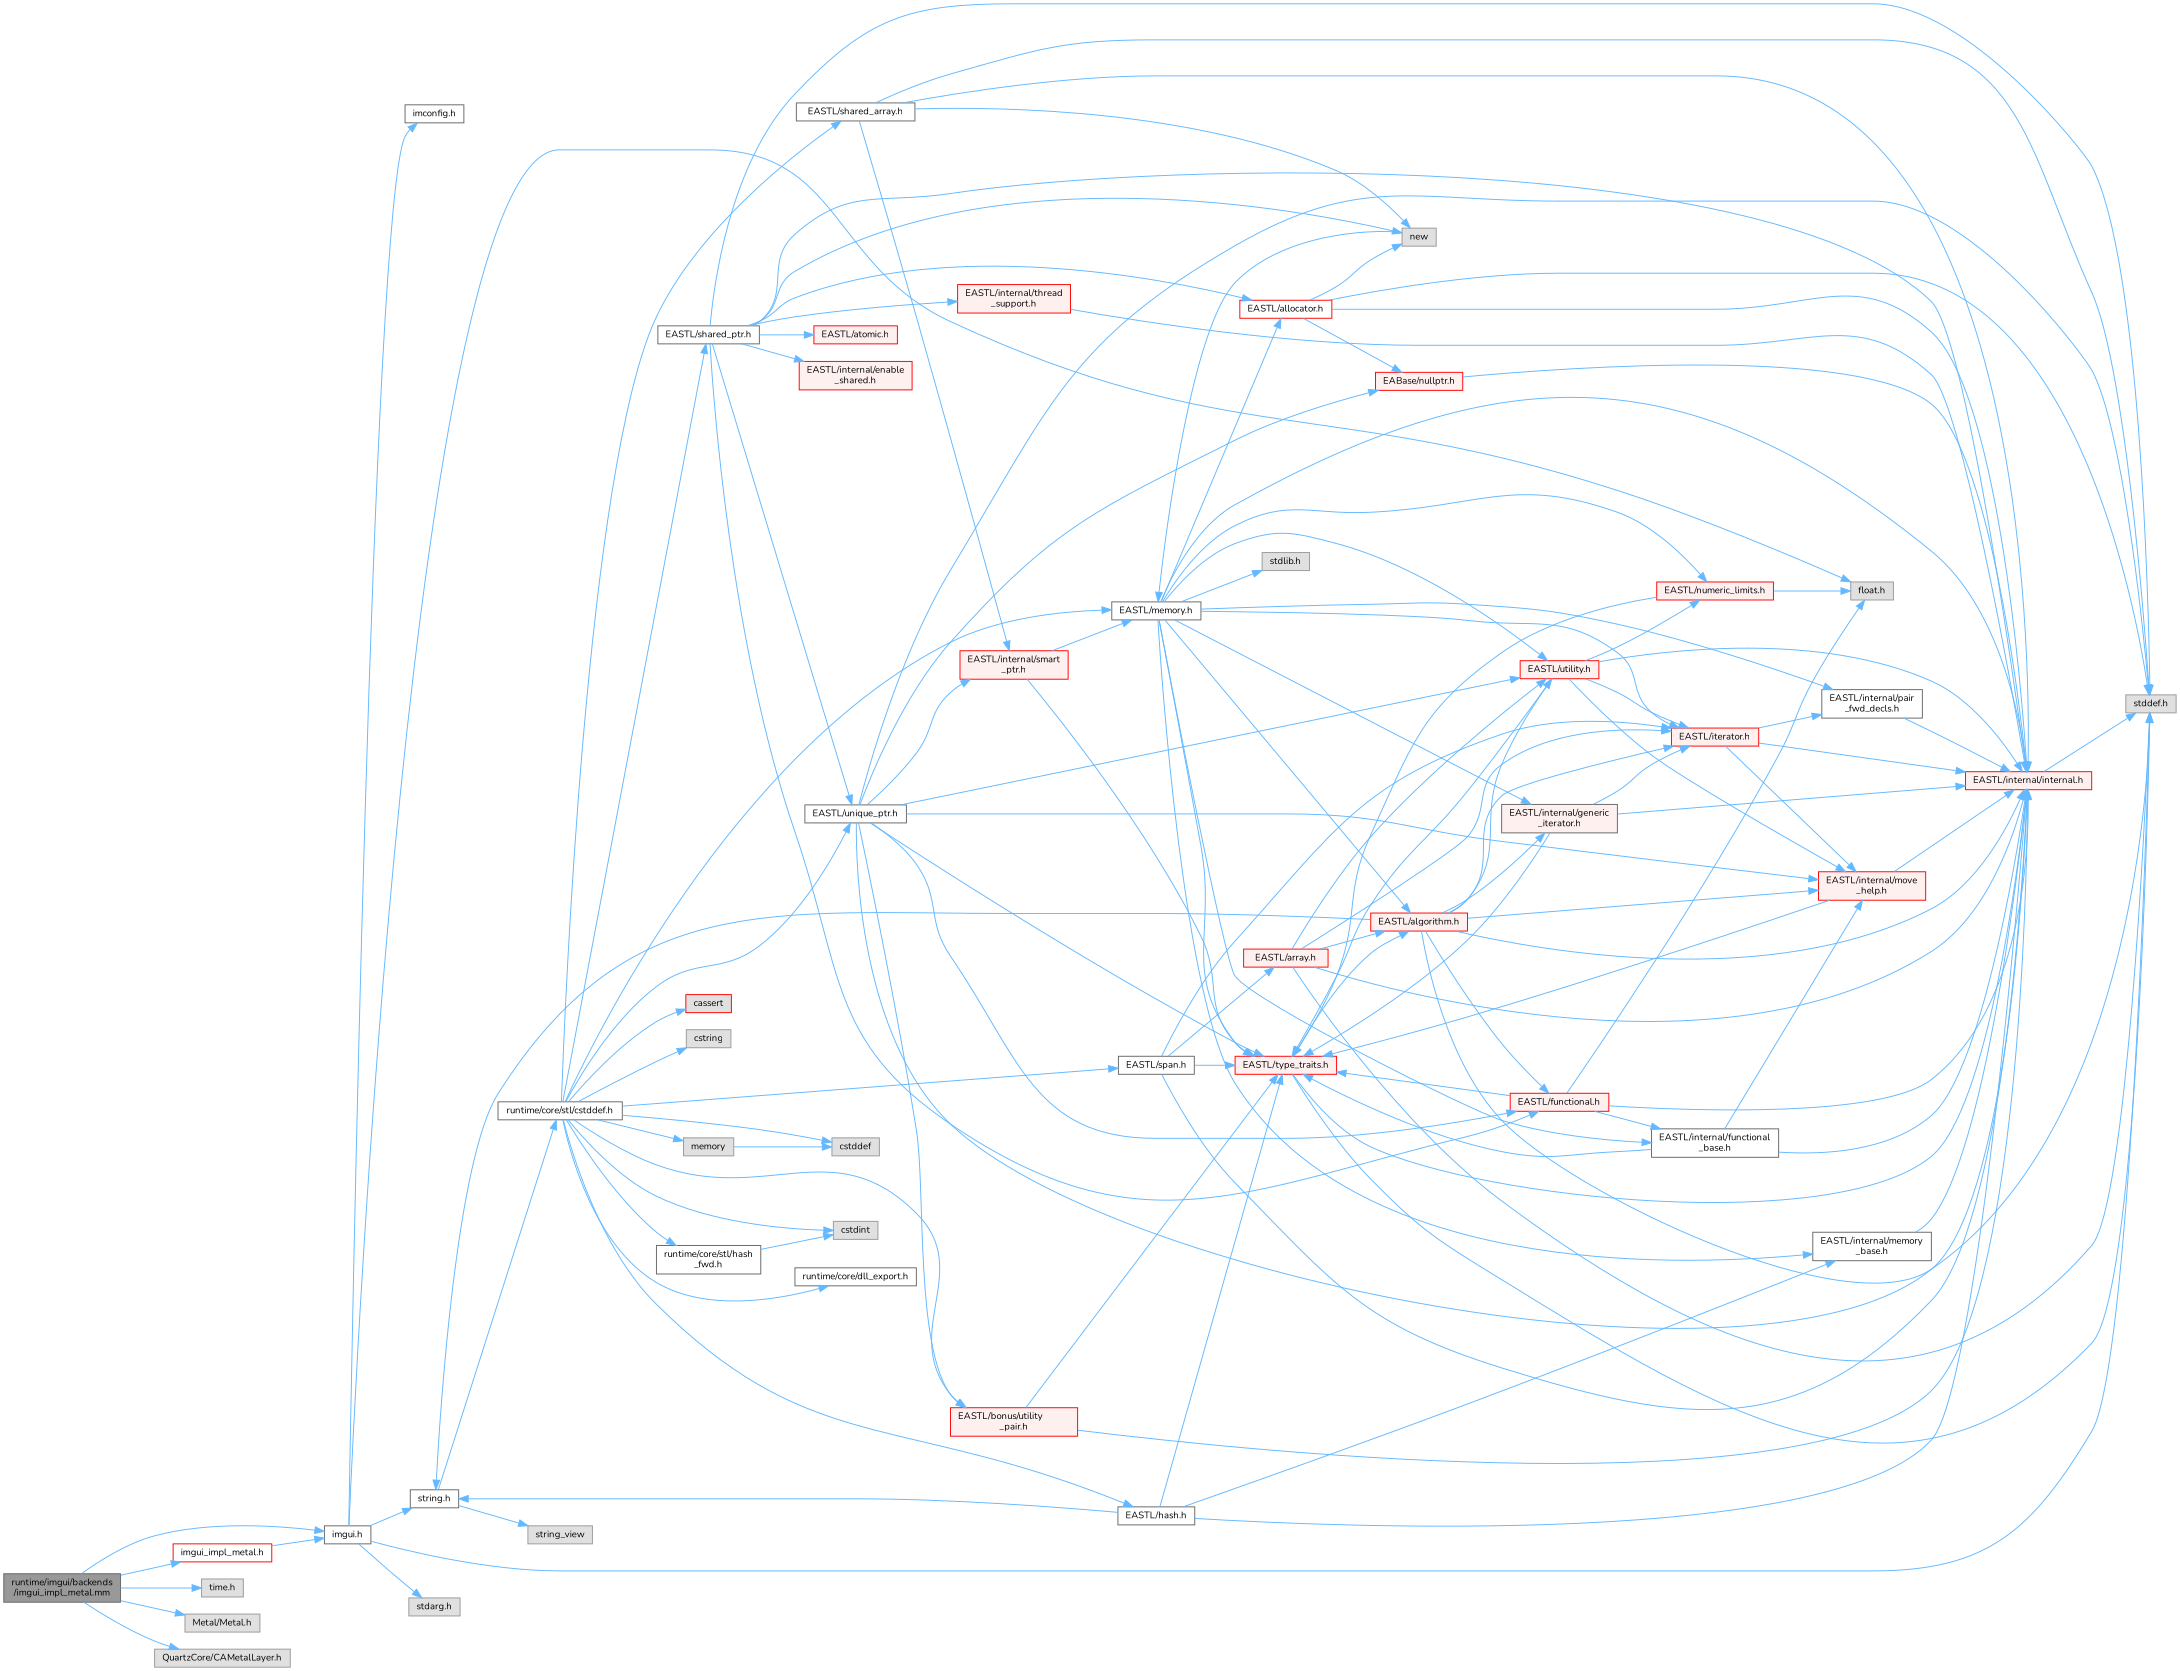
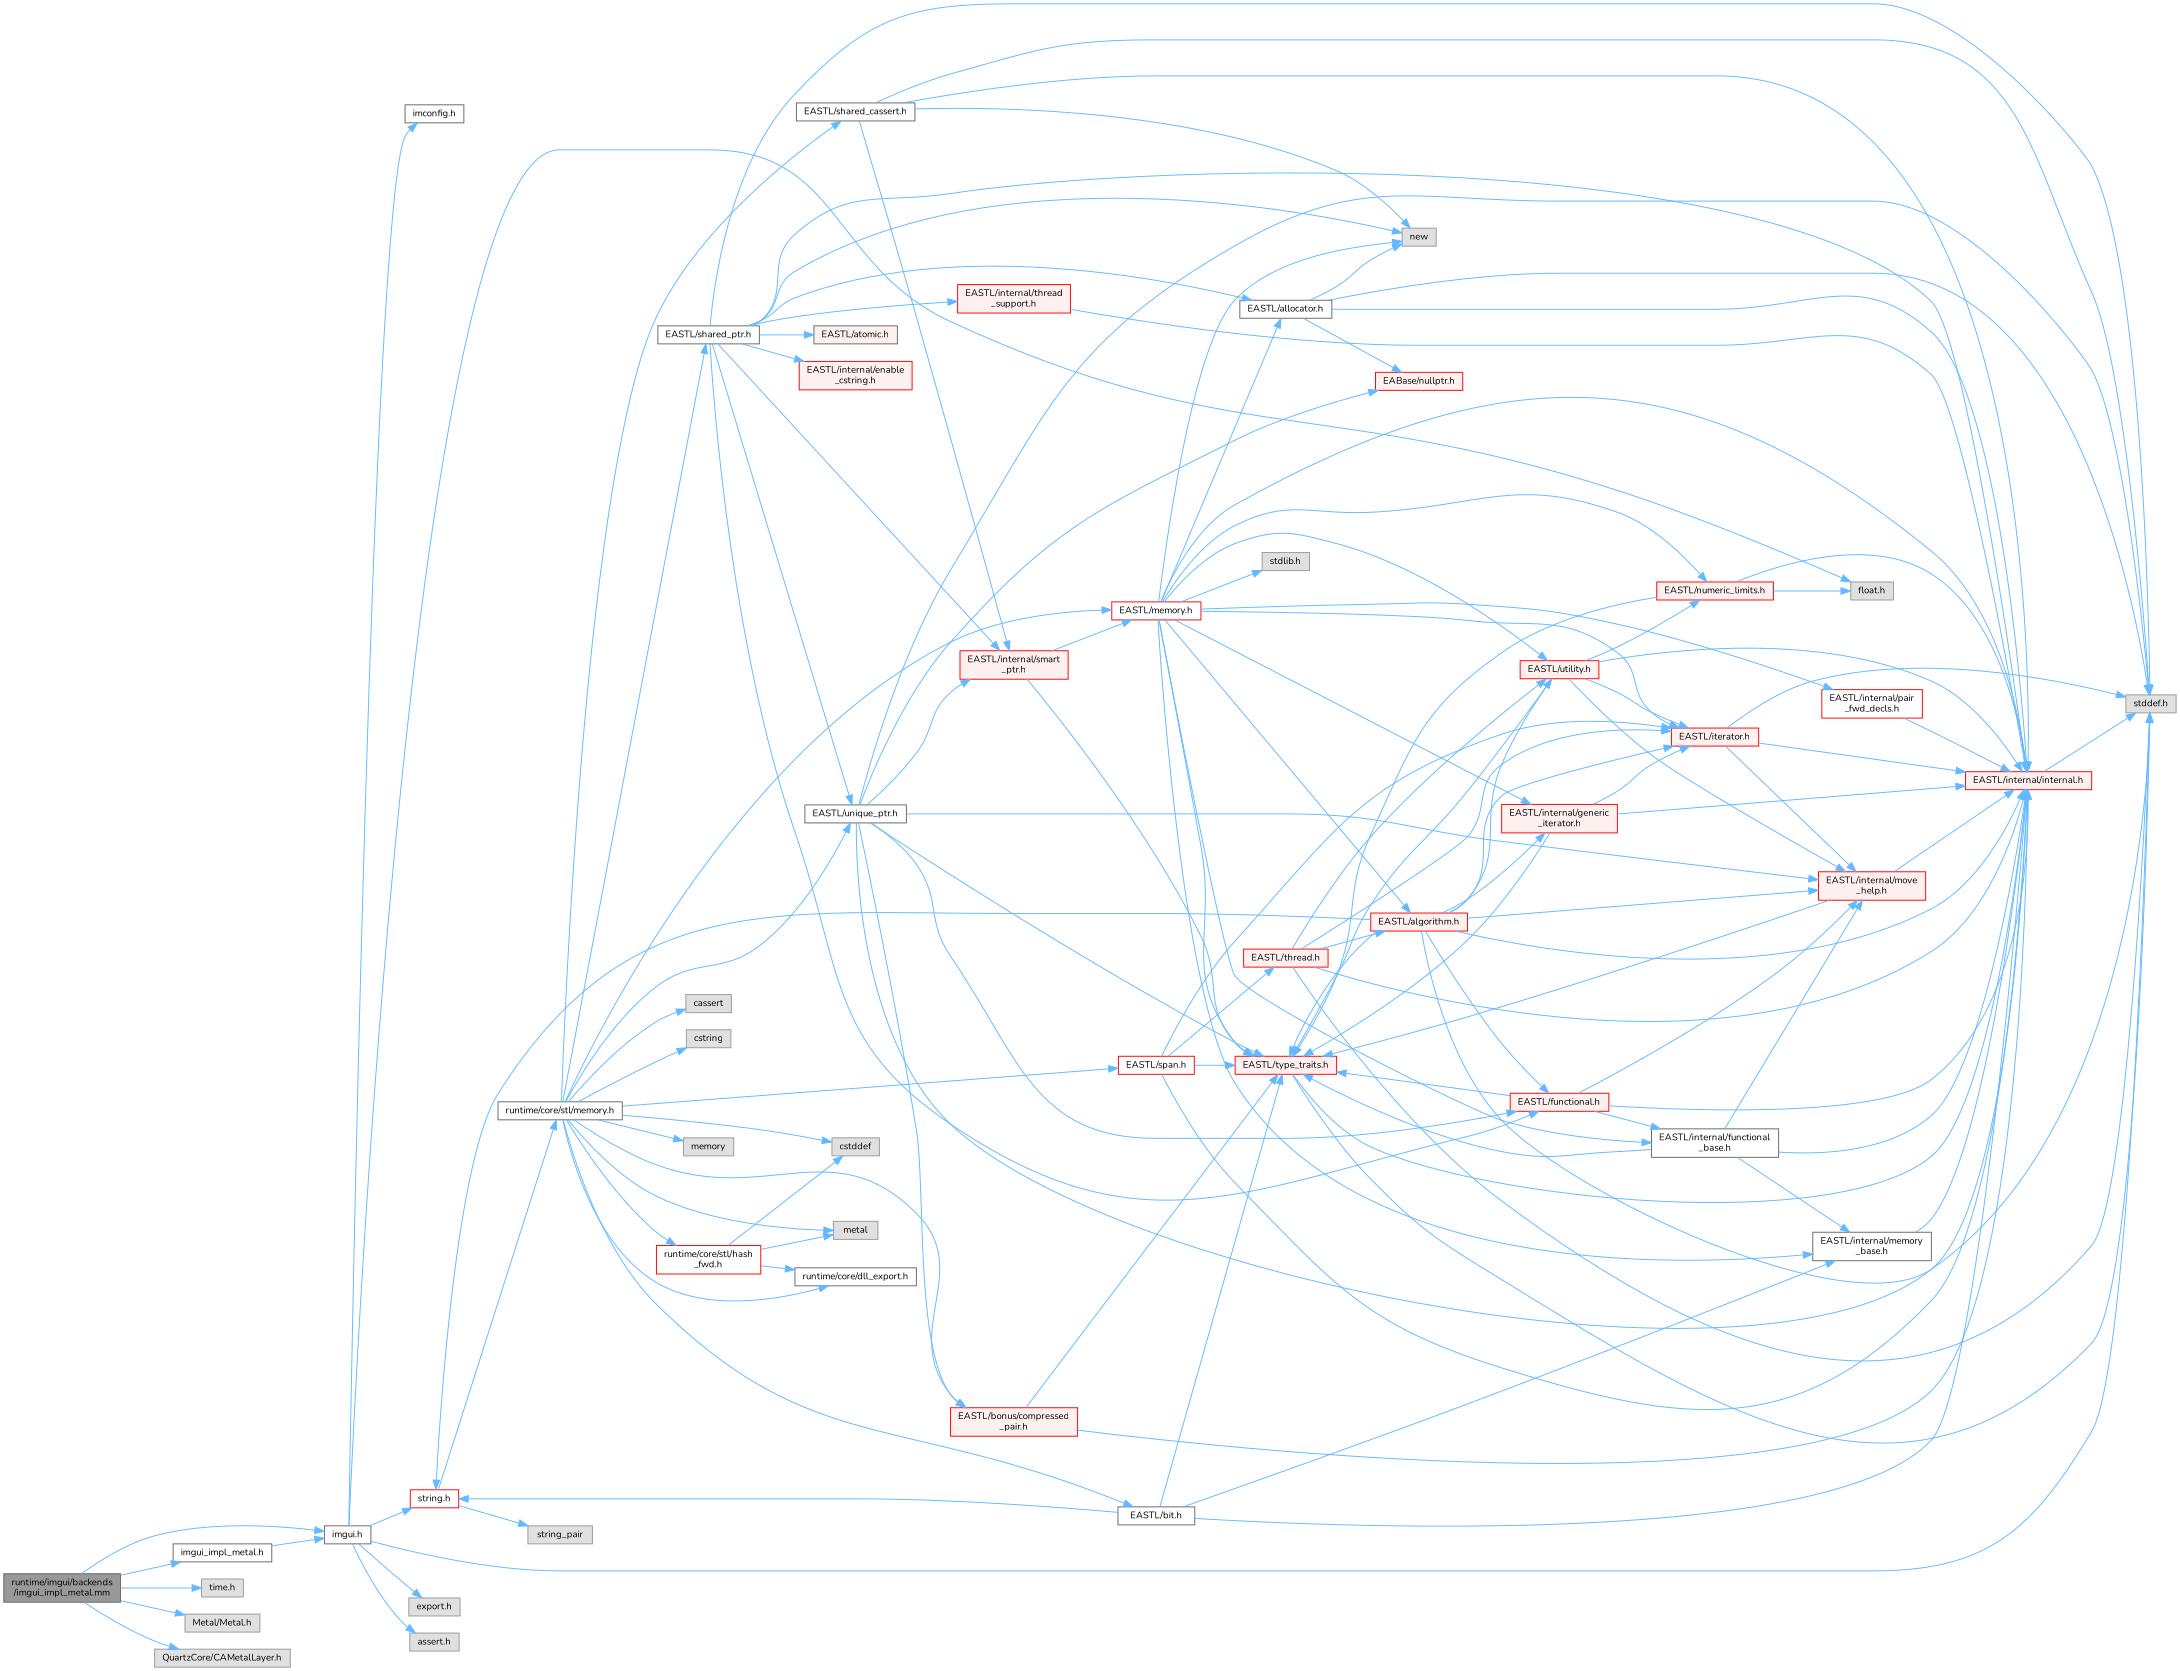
(856, 112) -> (856, 112)
(1286, 309) -> (1286, 309)
(856, 335) -> (856, 335)
(1205, 346) -> (1204, 364)
(856, 376) -> (856, 376)
(1886, 384) -> (1937, 578)
none -> (856, 494)
(1156, 611) -> (1156, 611)
(1872, 704) -> (1872, 704)
(1785, 722) -> (1916, 669)
(1206, 742) -> none
(1560, 819) -> (1560, 819)
(1721, 855) -> (1722, 1011)
(1286, 958) -> (1286, 958)
(1339, 988) -> (1329, 984)
(709, 1004) -> (709, 1004)
(1156, 1065) -> (1156, 1065)
(560, 1111) -> (560, 1111)
(778, 1147) -> (782, 1204)
none -> (1790, 1192)
(856, 1230) -> (856, 1230)
(709, 1260) -> (709, 1260)
none -> (773, 1267)
(1014, 1422) -> (1014, 1422)
(434, 1499) -> (434, 1499)
(1156, 1516) -> (1156, 1516)
(560, 1535) -> (560, 1535)
(222, 1553) -> (222, 1553)
(434, 1607) -> (434, 1607)
none -> (434, 1642)
